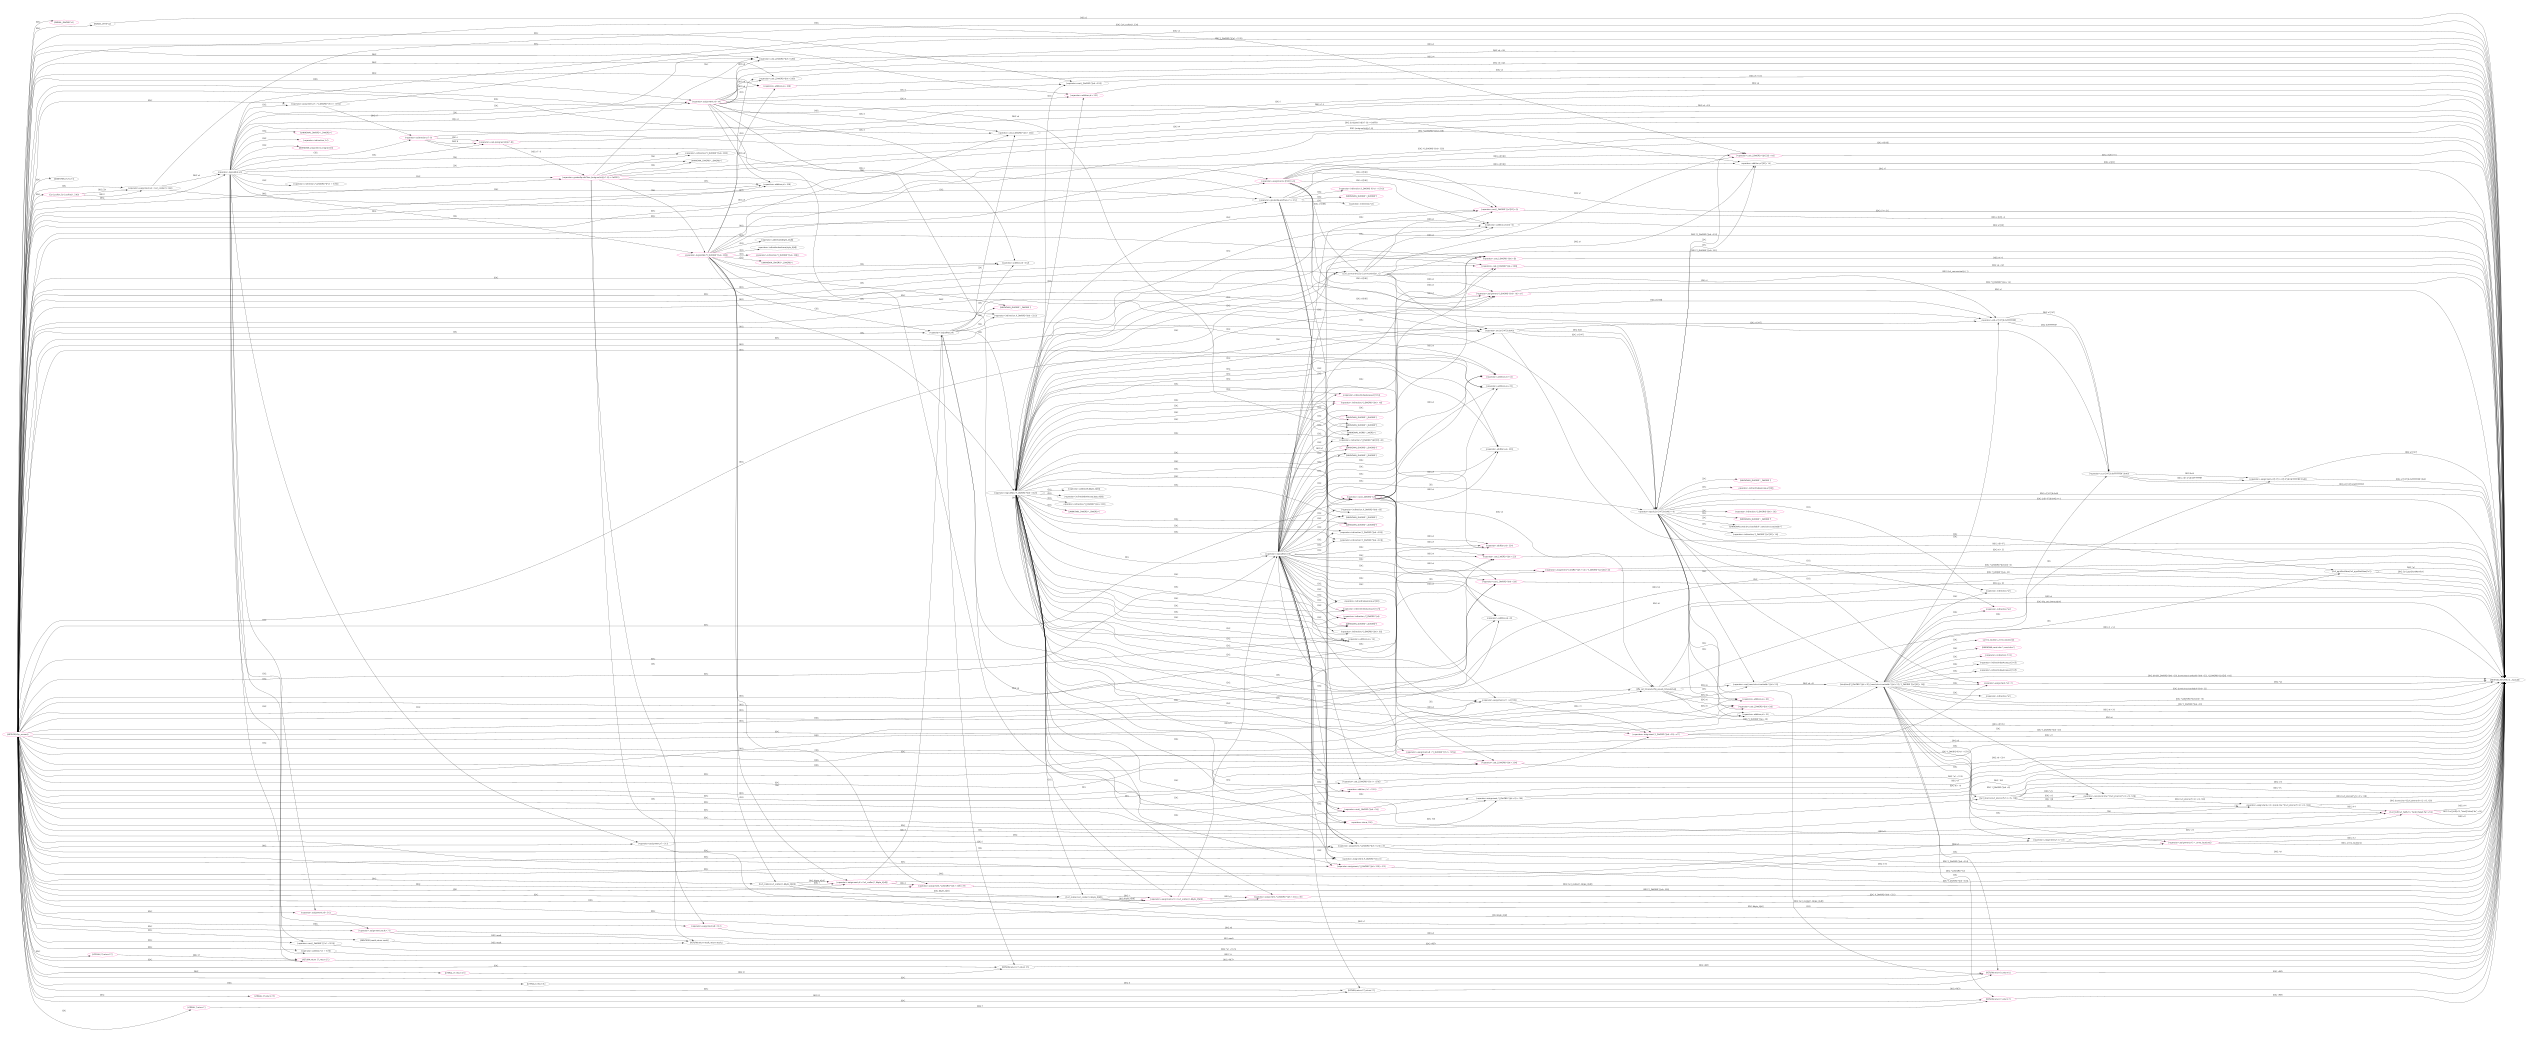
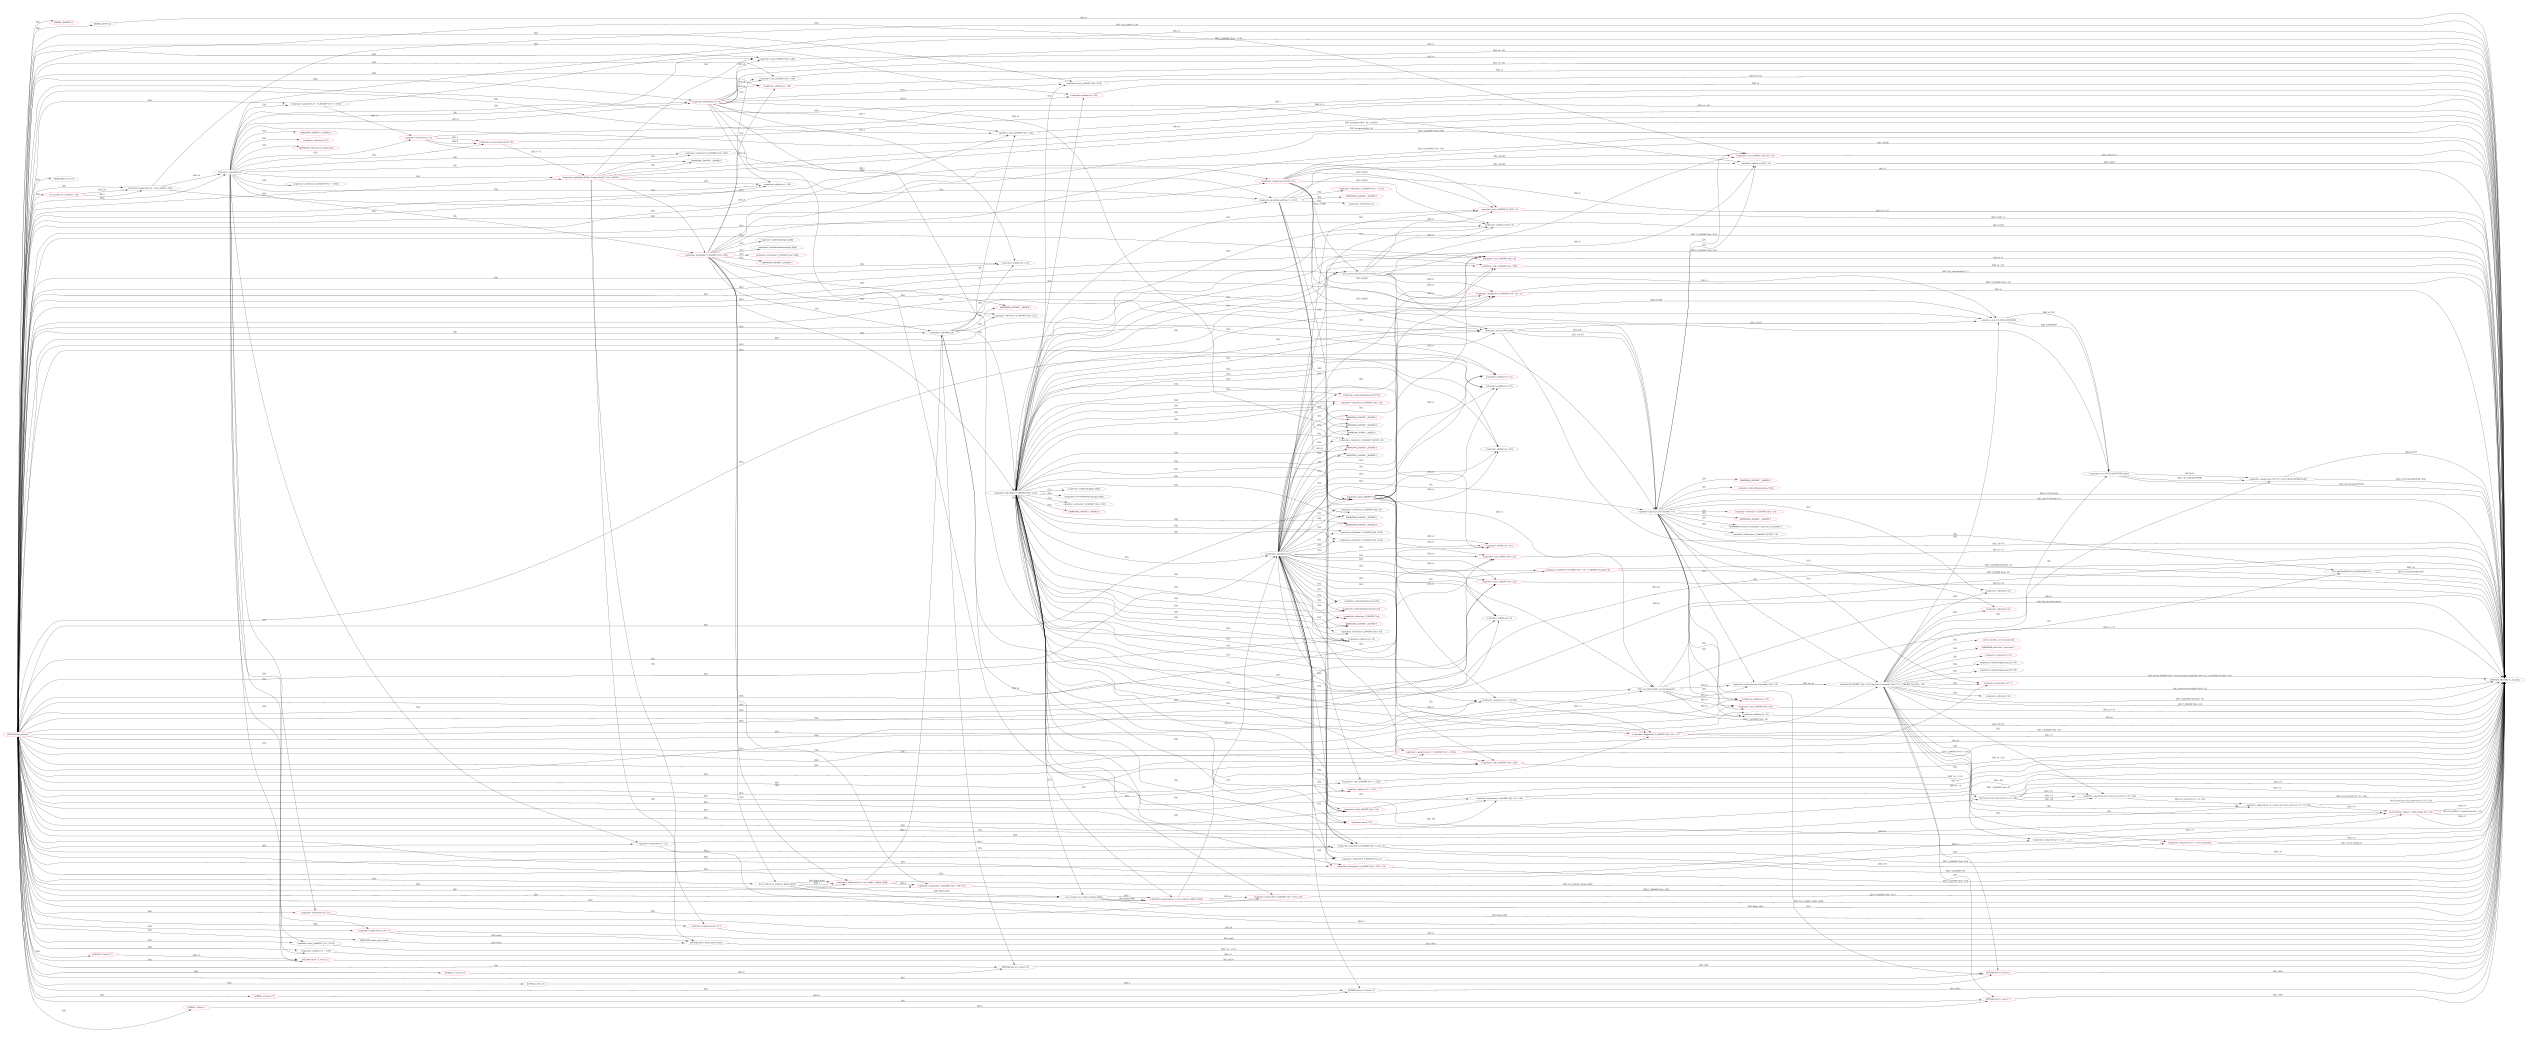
none -> (1321, 680)
(2252, 683) -> none
(1656, 689) -> (1656, 689)
